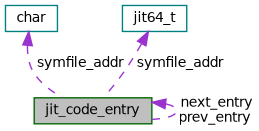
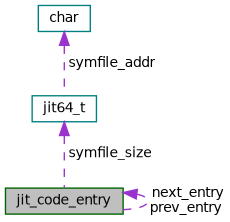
(179, 64) -> (108, 154)
(37, 77) -> (64, 70)
